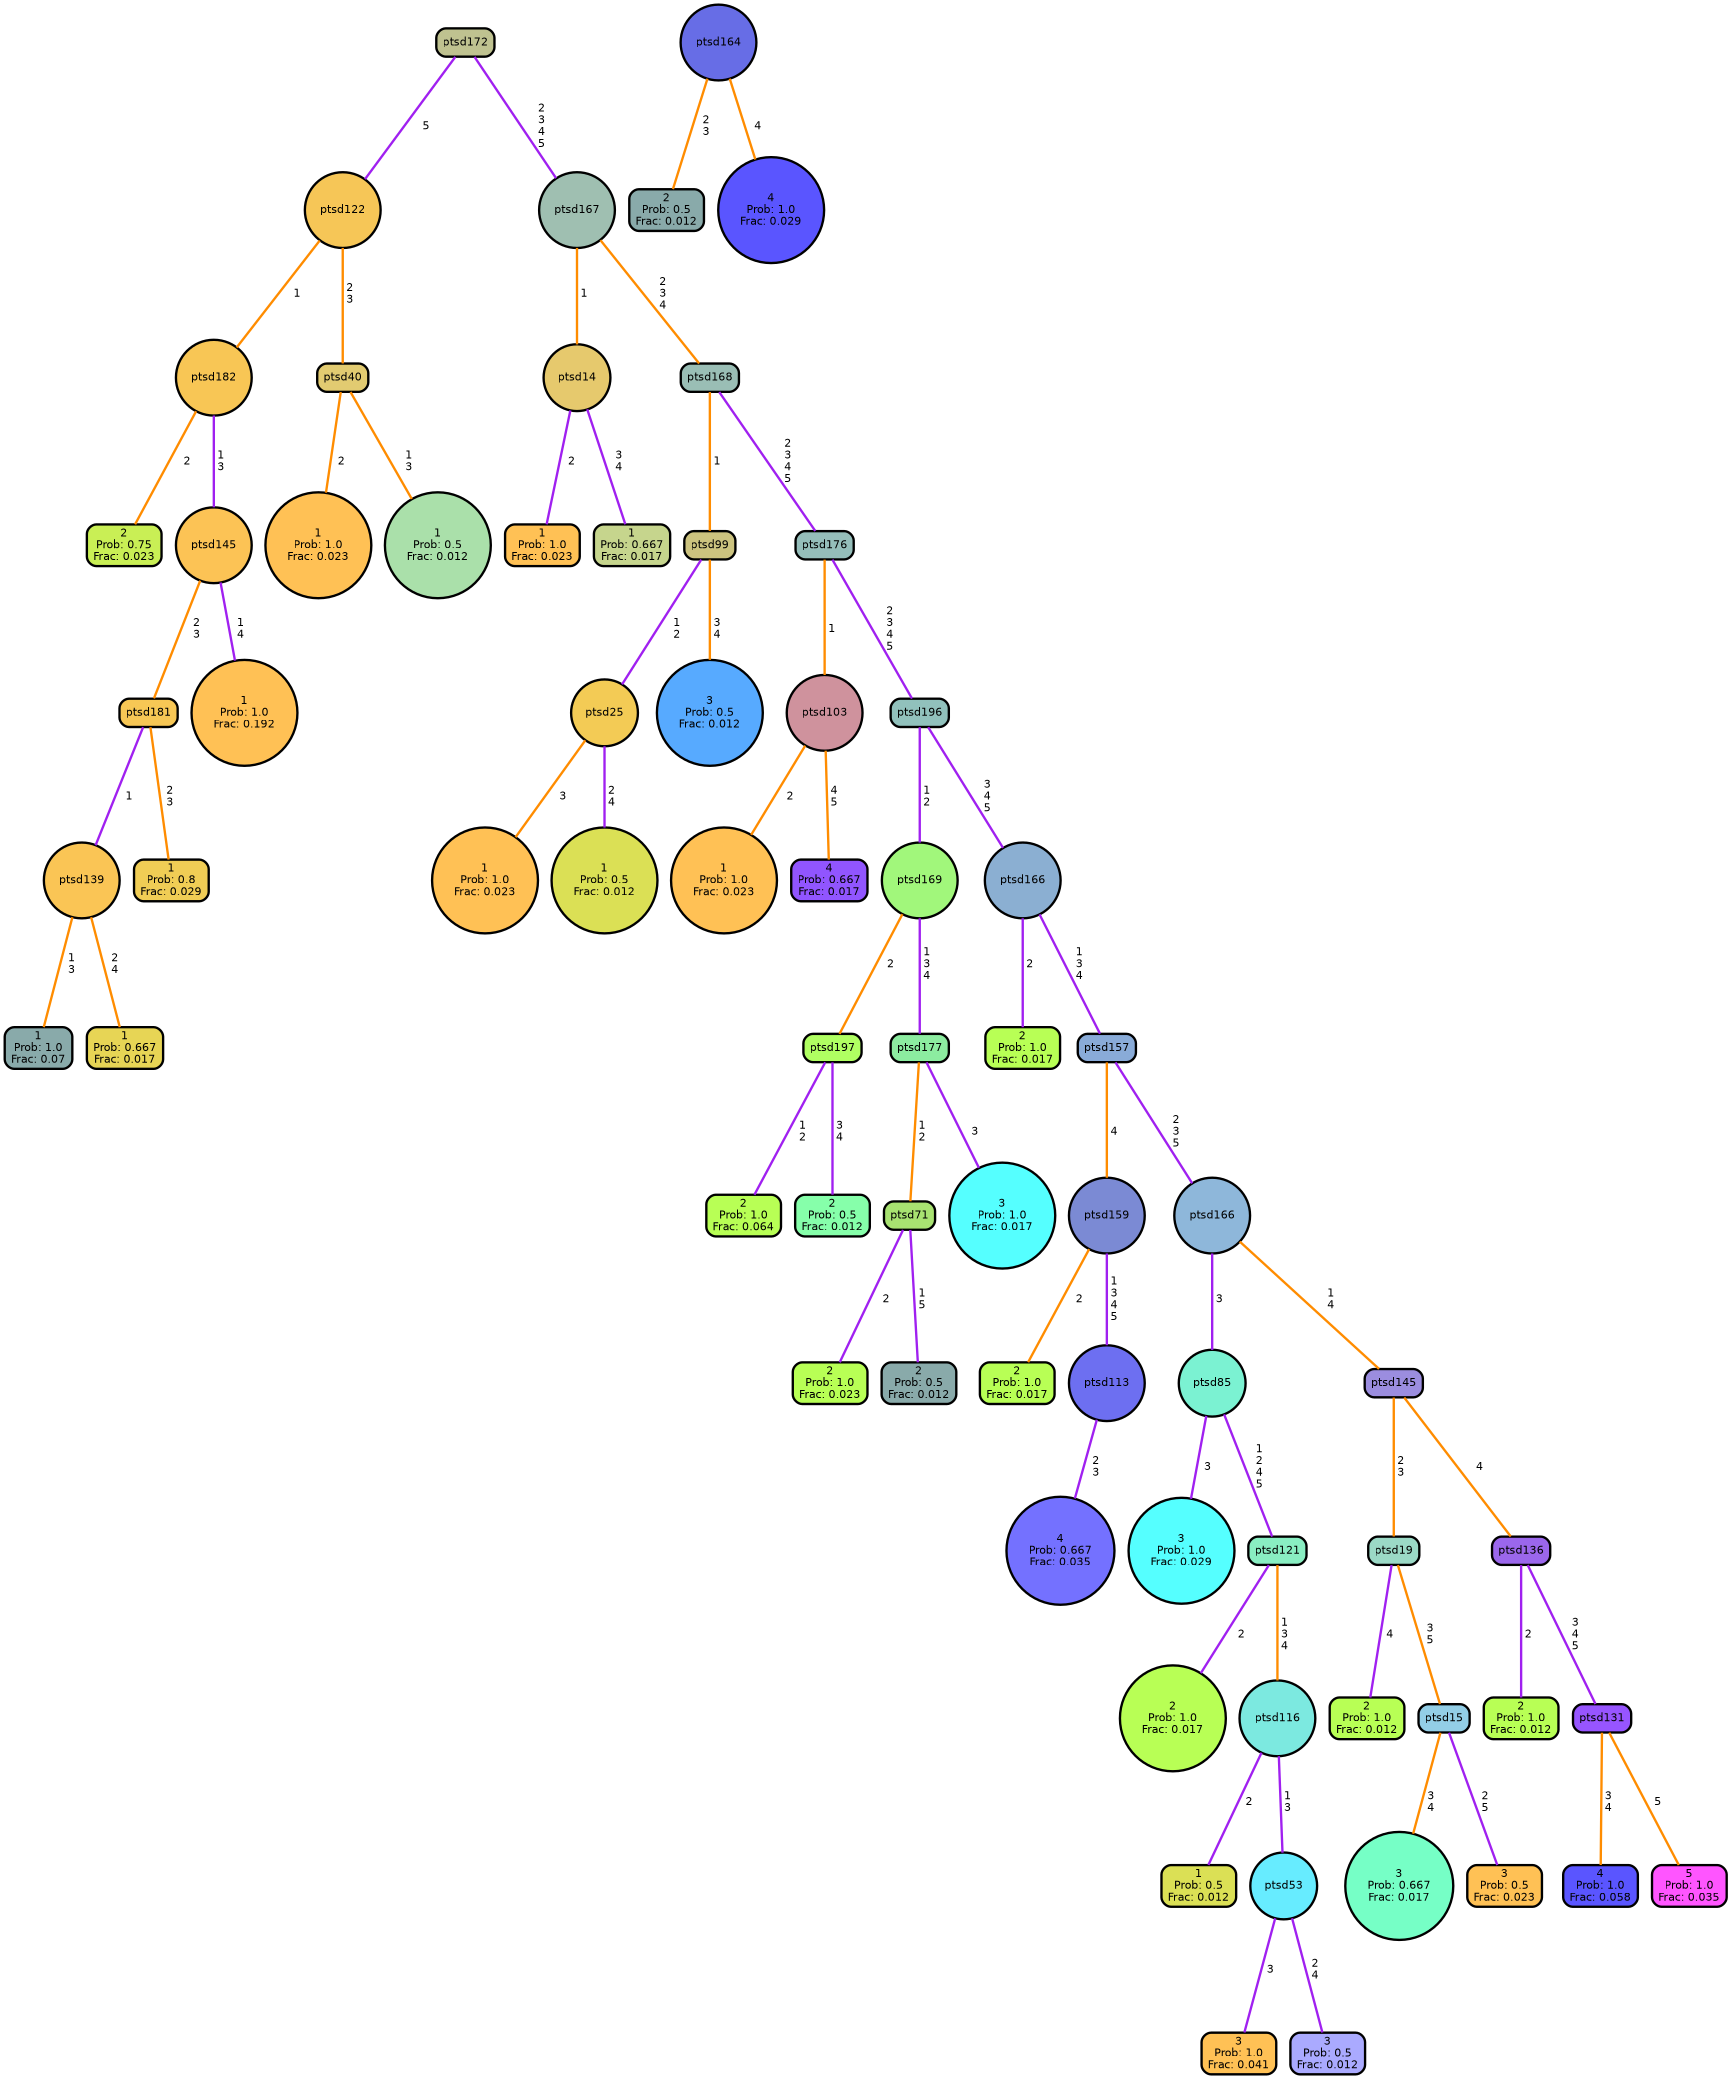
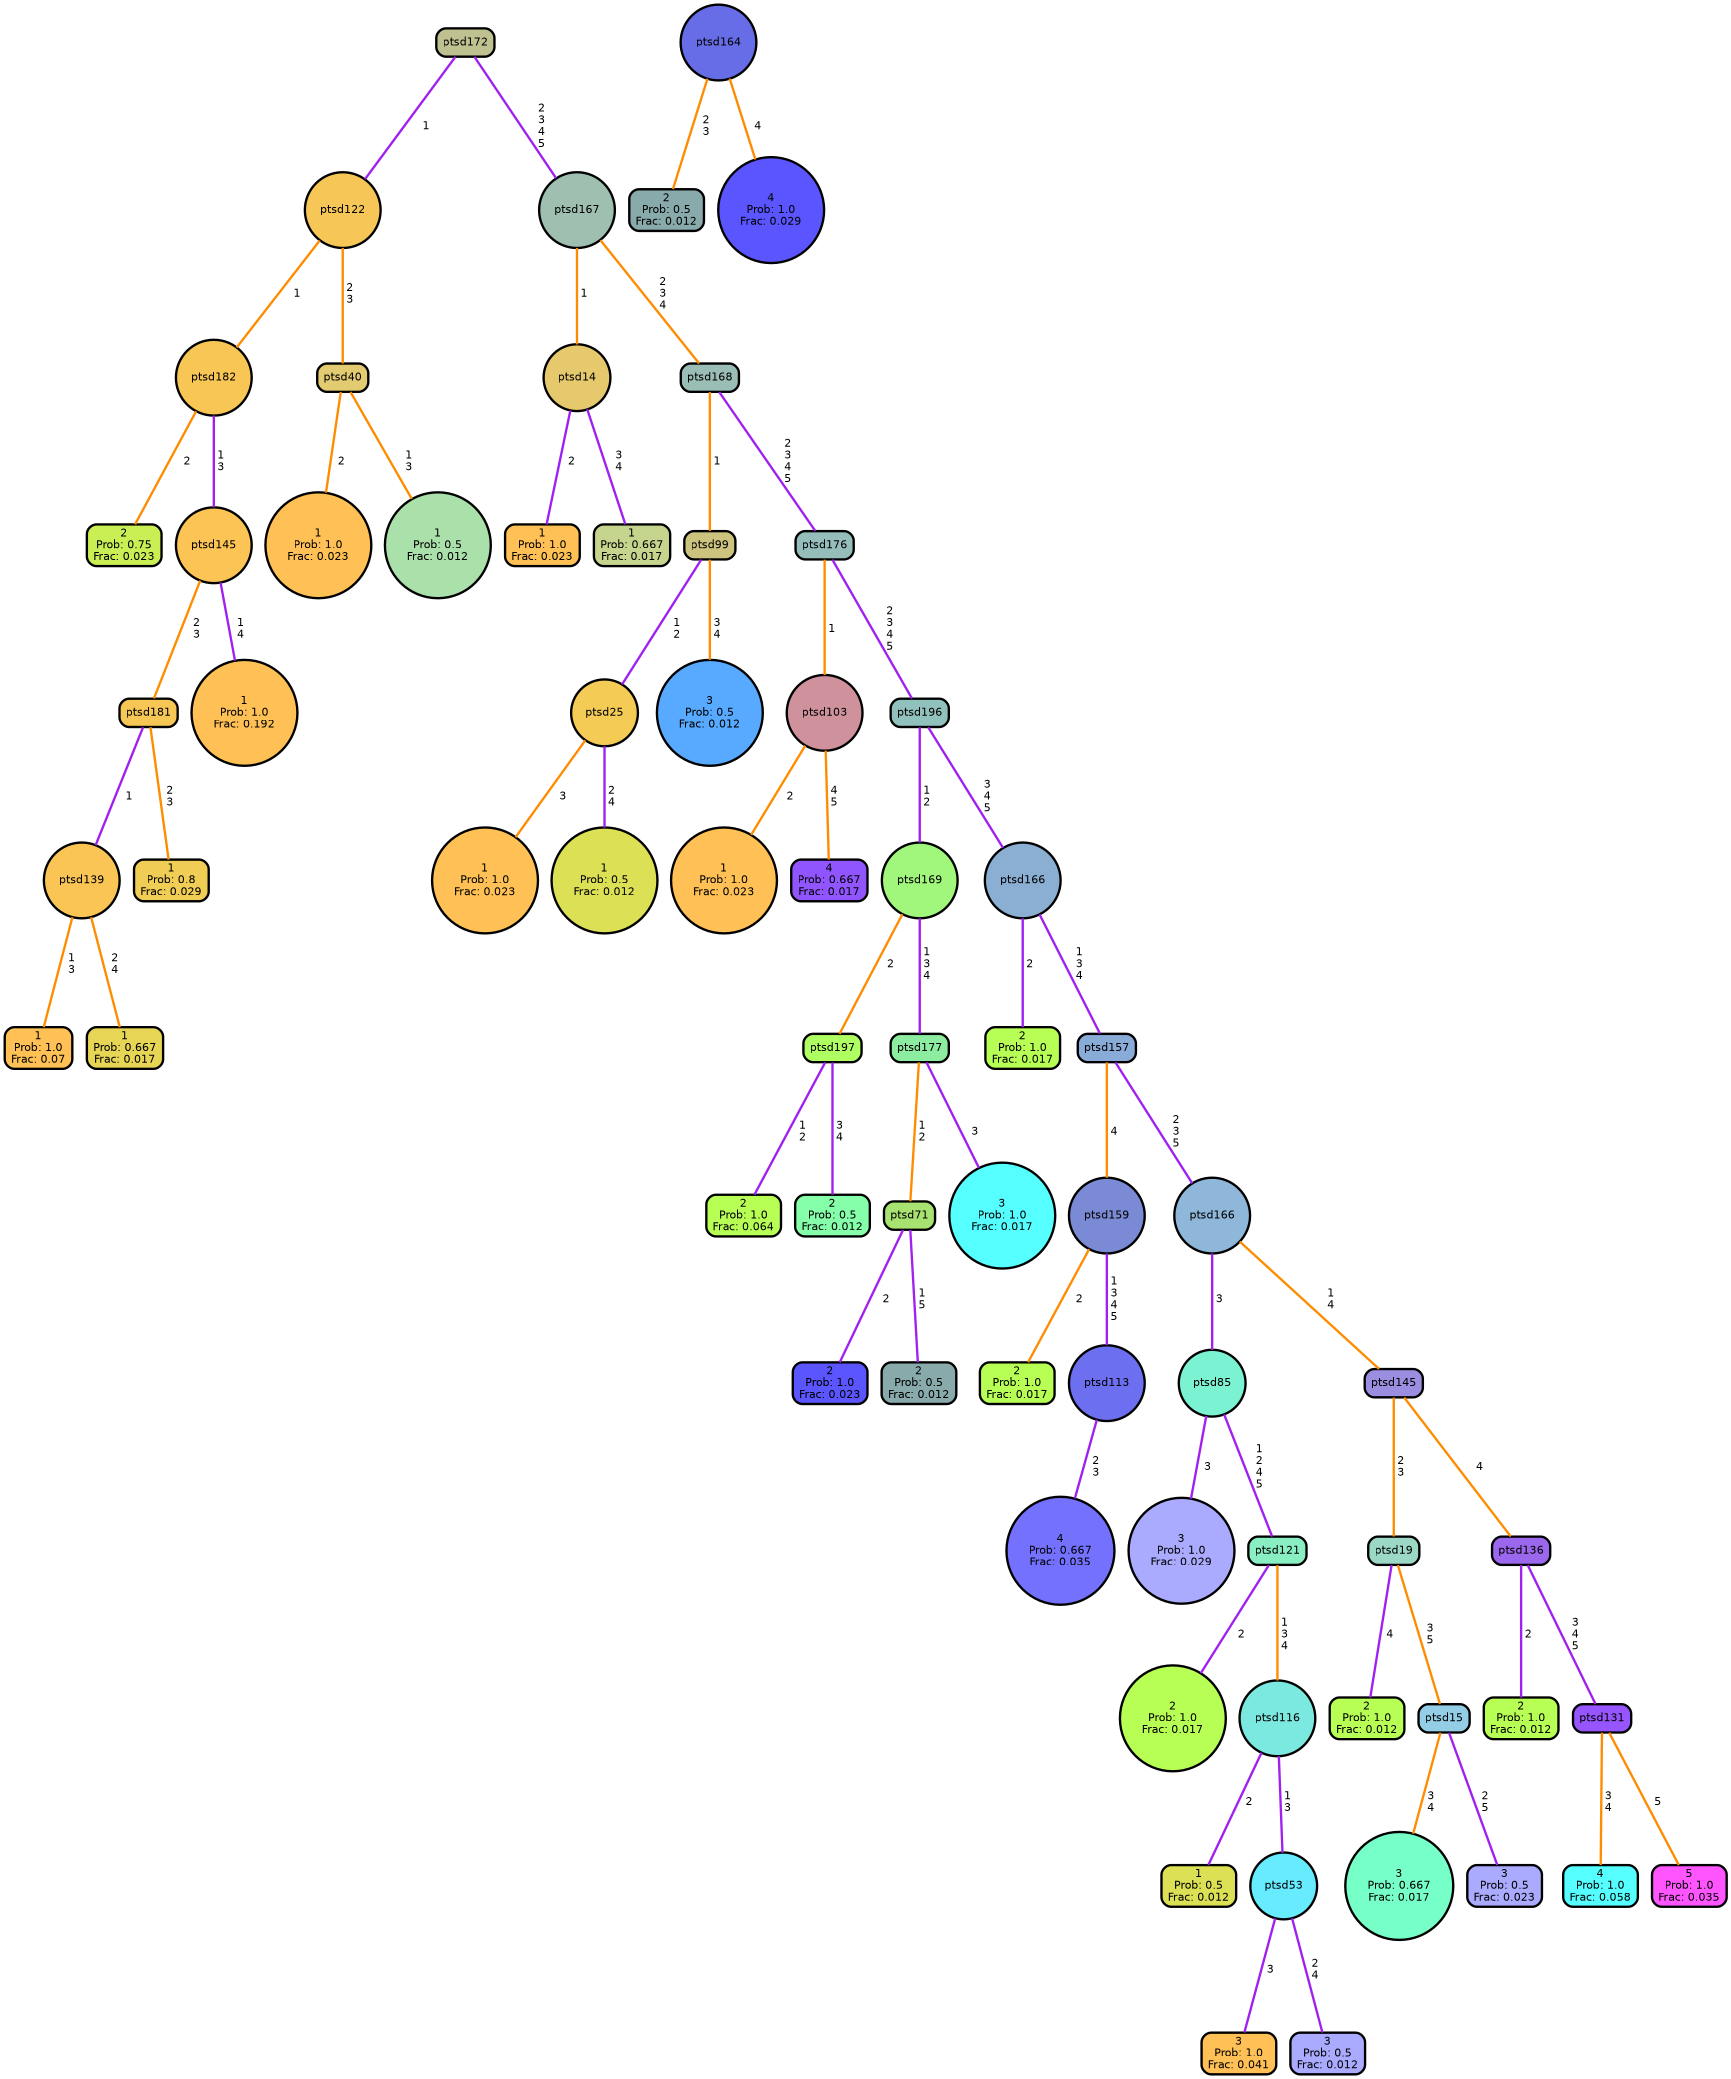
(424, 126) -> (424, 126)
(39, 1048) -> (39, 1048)
(830, 1383) -> (830, 1383)
(1182, 1551) -> (1182, 1551)
(1505, 1886) -> (1505, 1886)
(1601, 1886) -> (1601, 1886)
